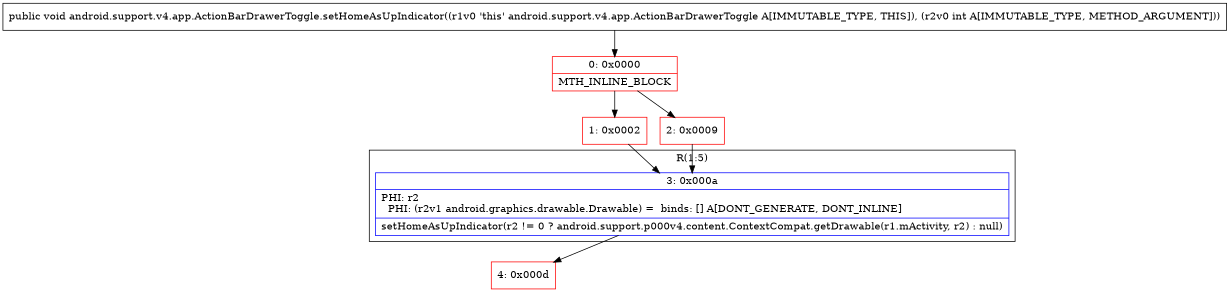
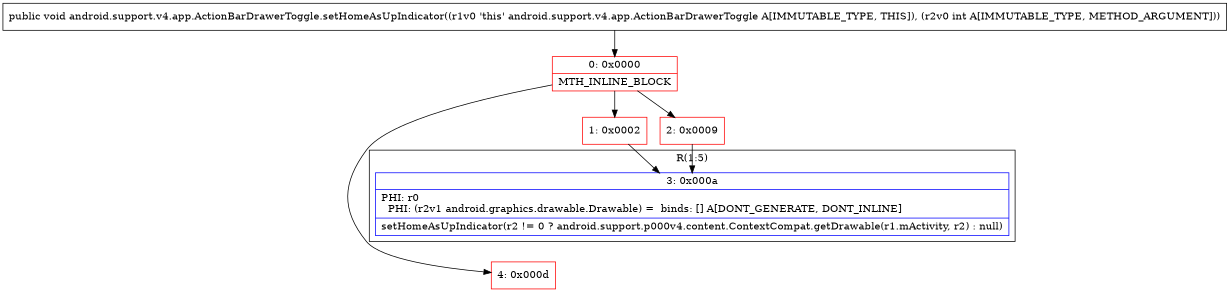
(402, 198) -> (402, 198)
(590, 247) -> (360, 160)
